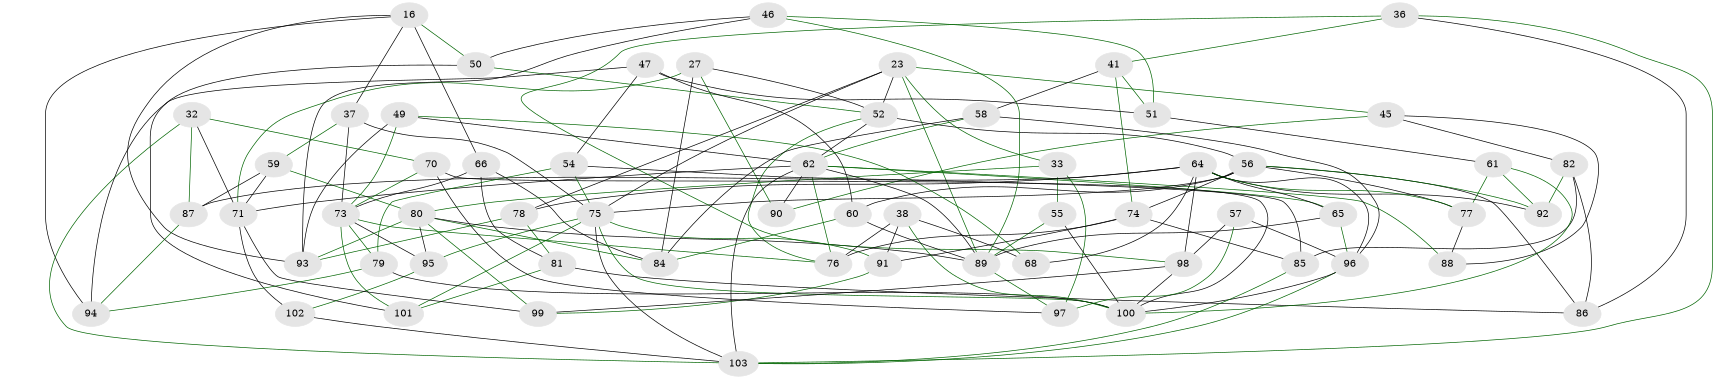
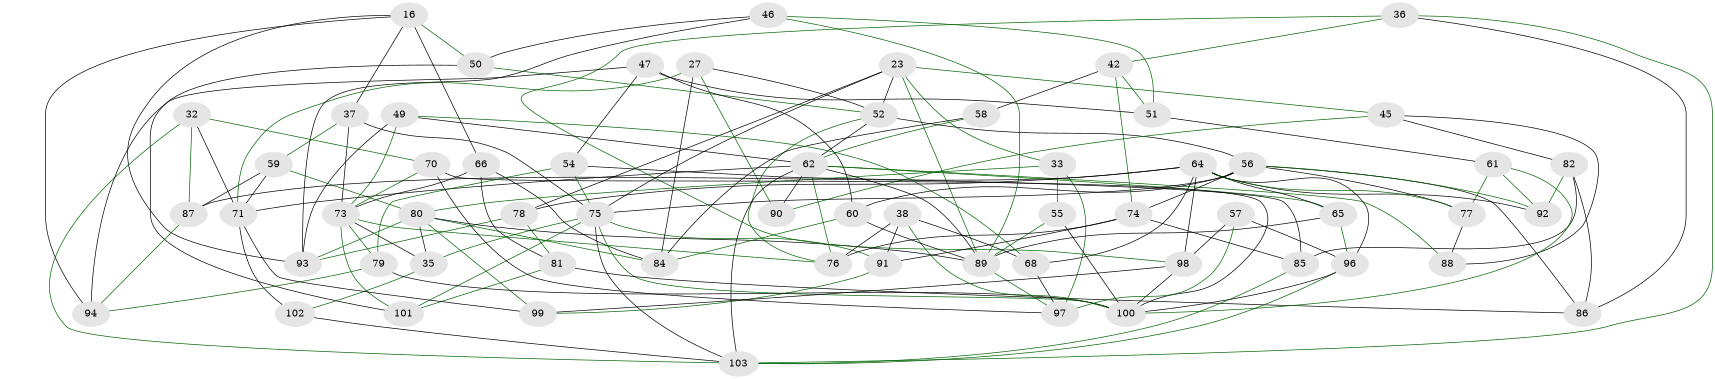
(1114, 65) -> (1114, 65)
(1224, 142) -> none
(429, 264) -> (429, 264)
none -> (1046, 289)
